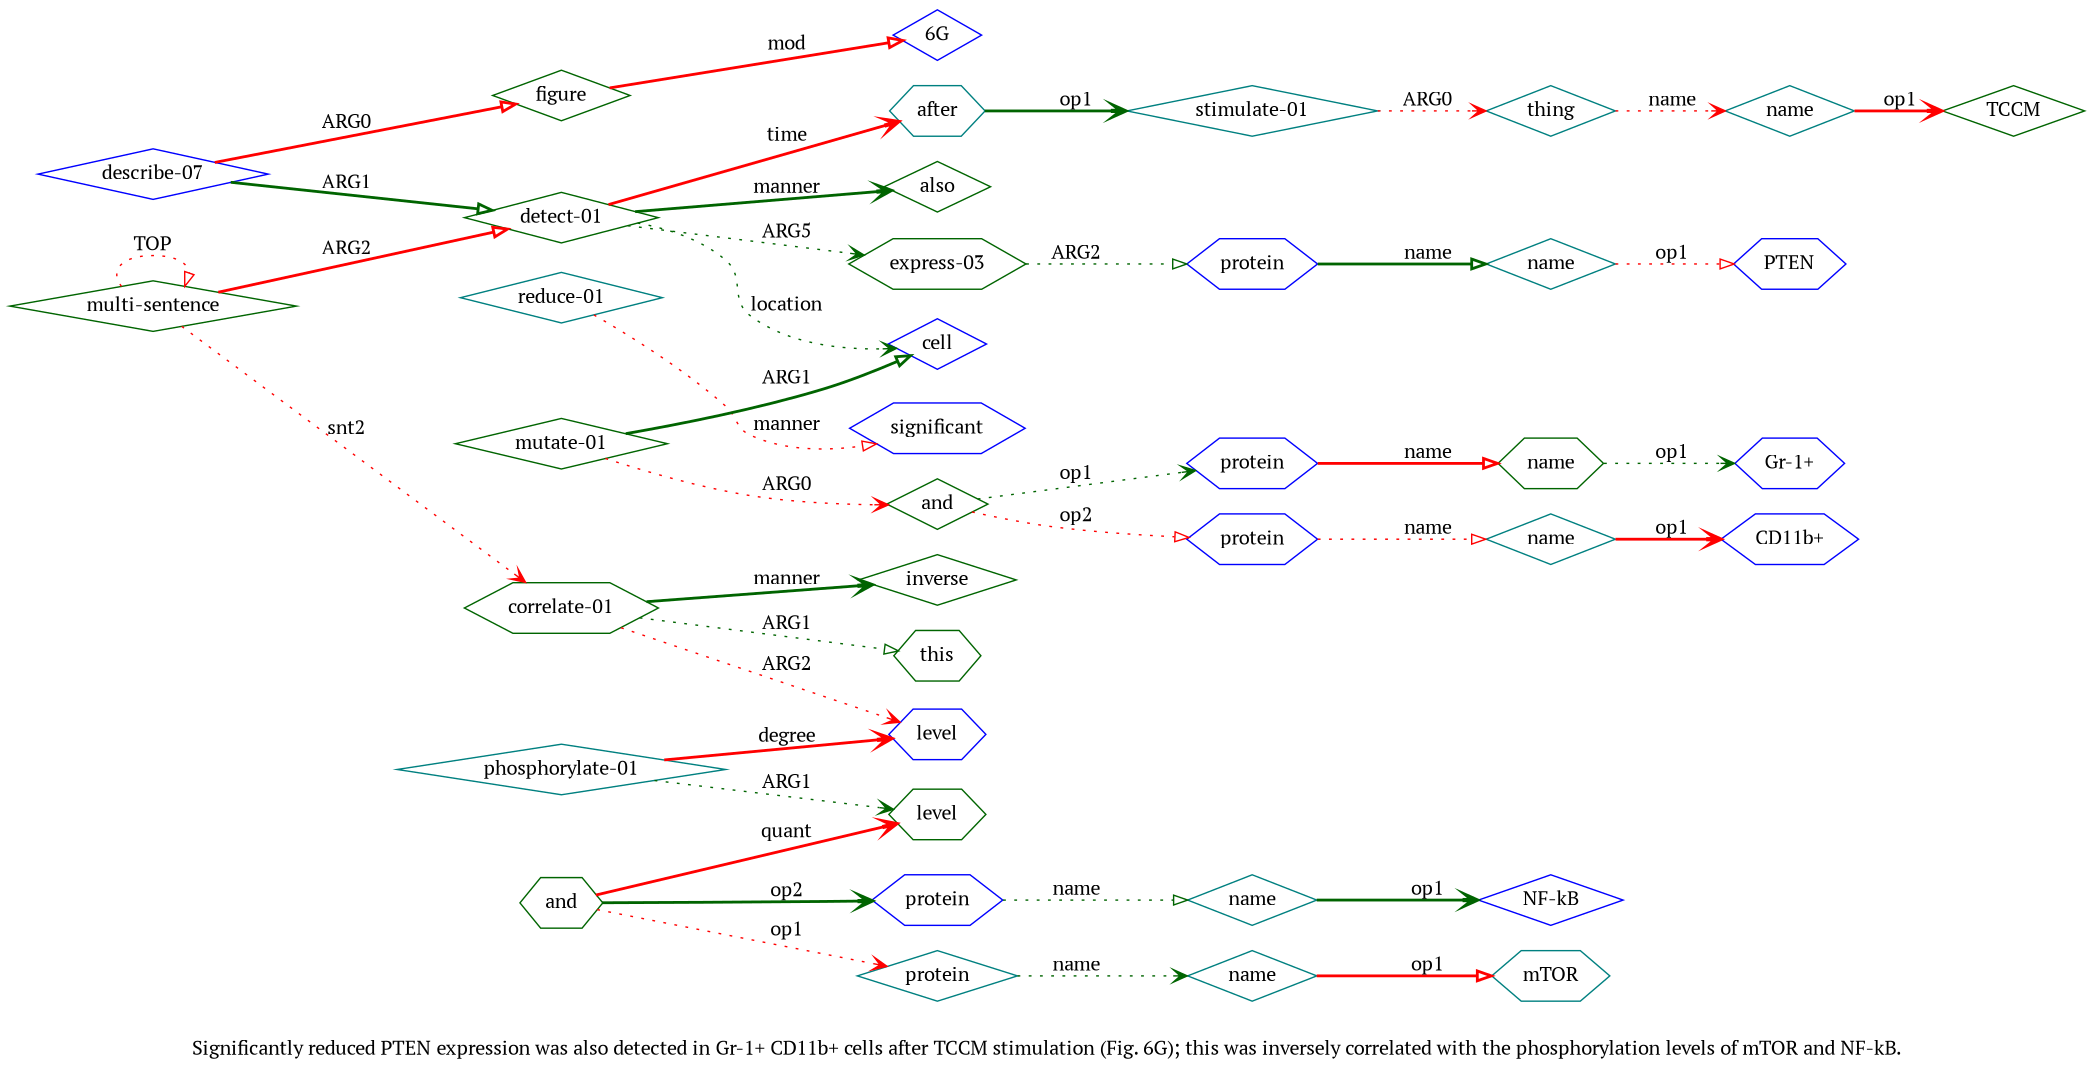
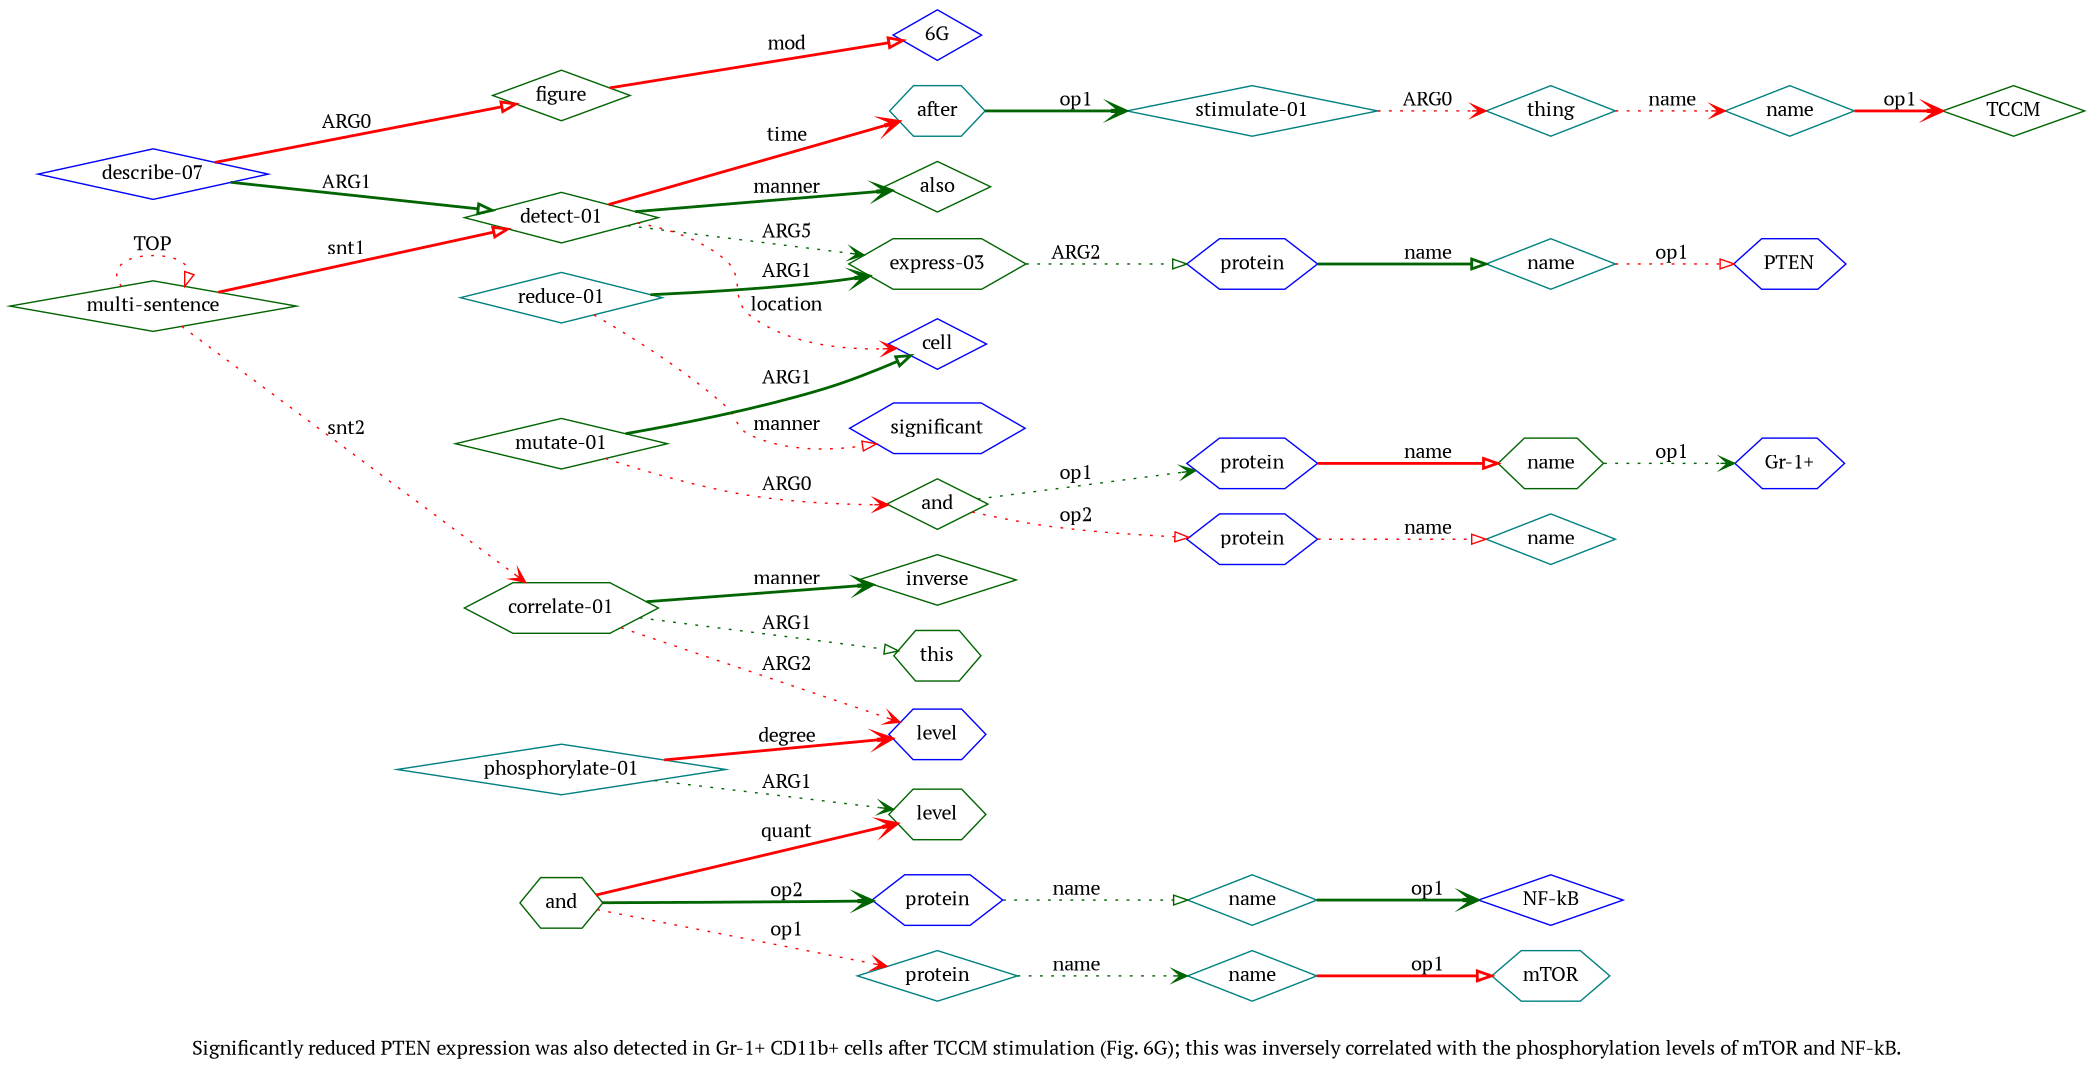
(347, 249) -> (347, 249)
none -> (753, 289)
(743, 308) -> (743, 308)
(1790, 539) -> none
